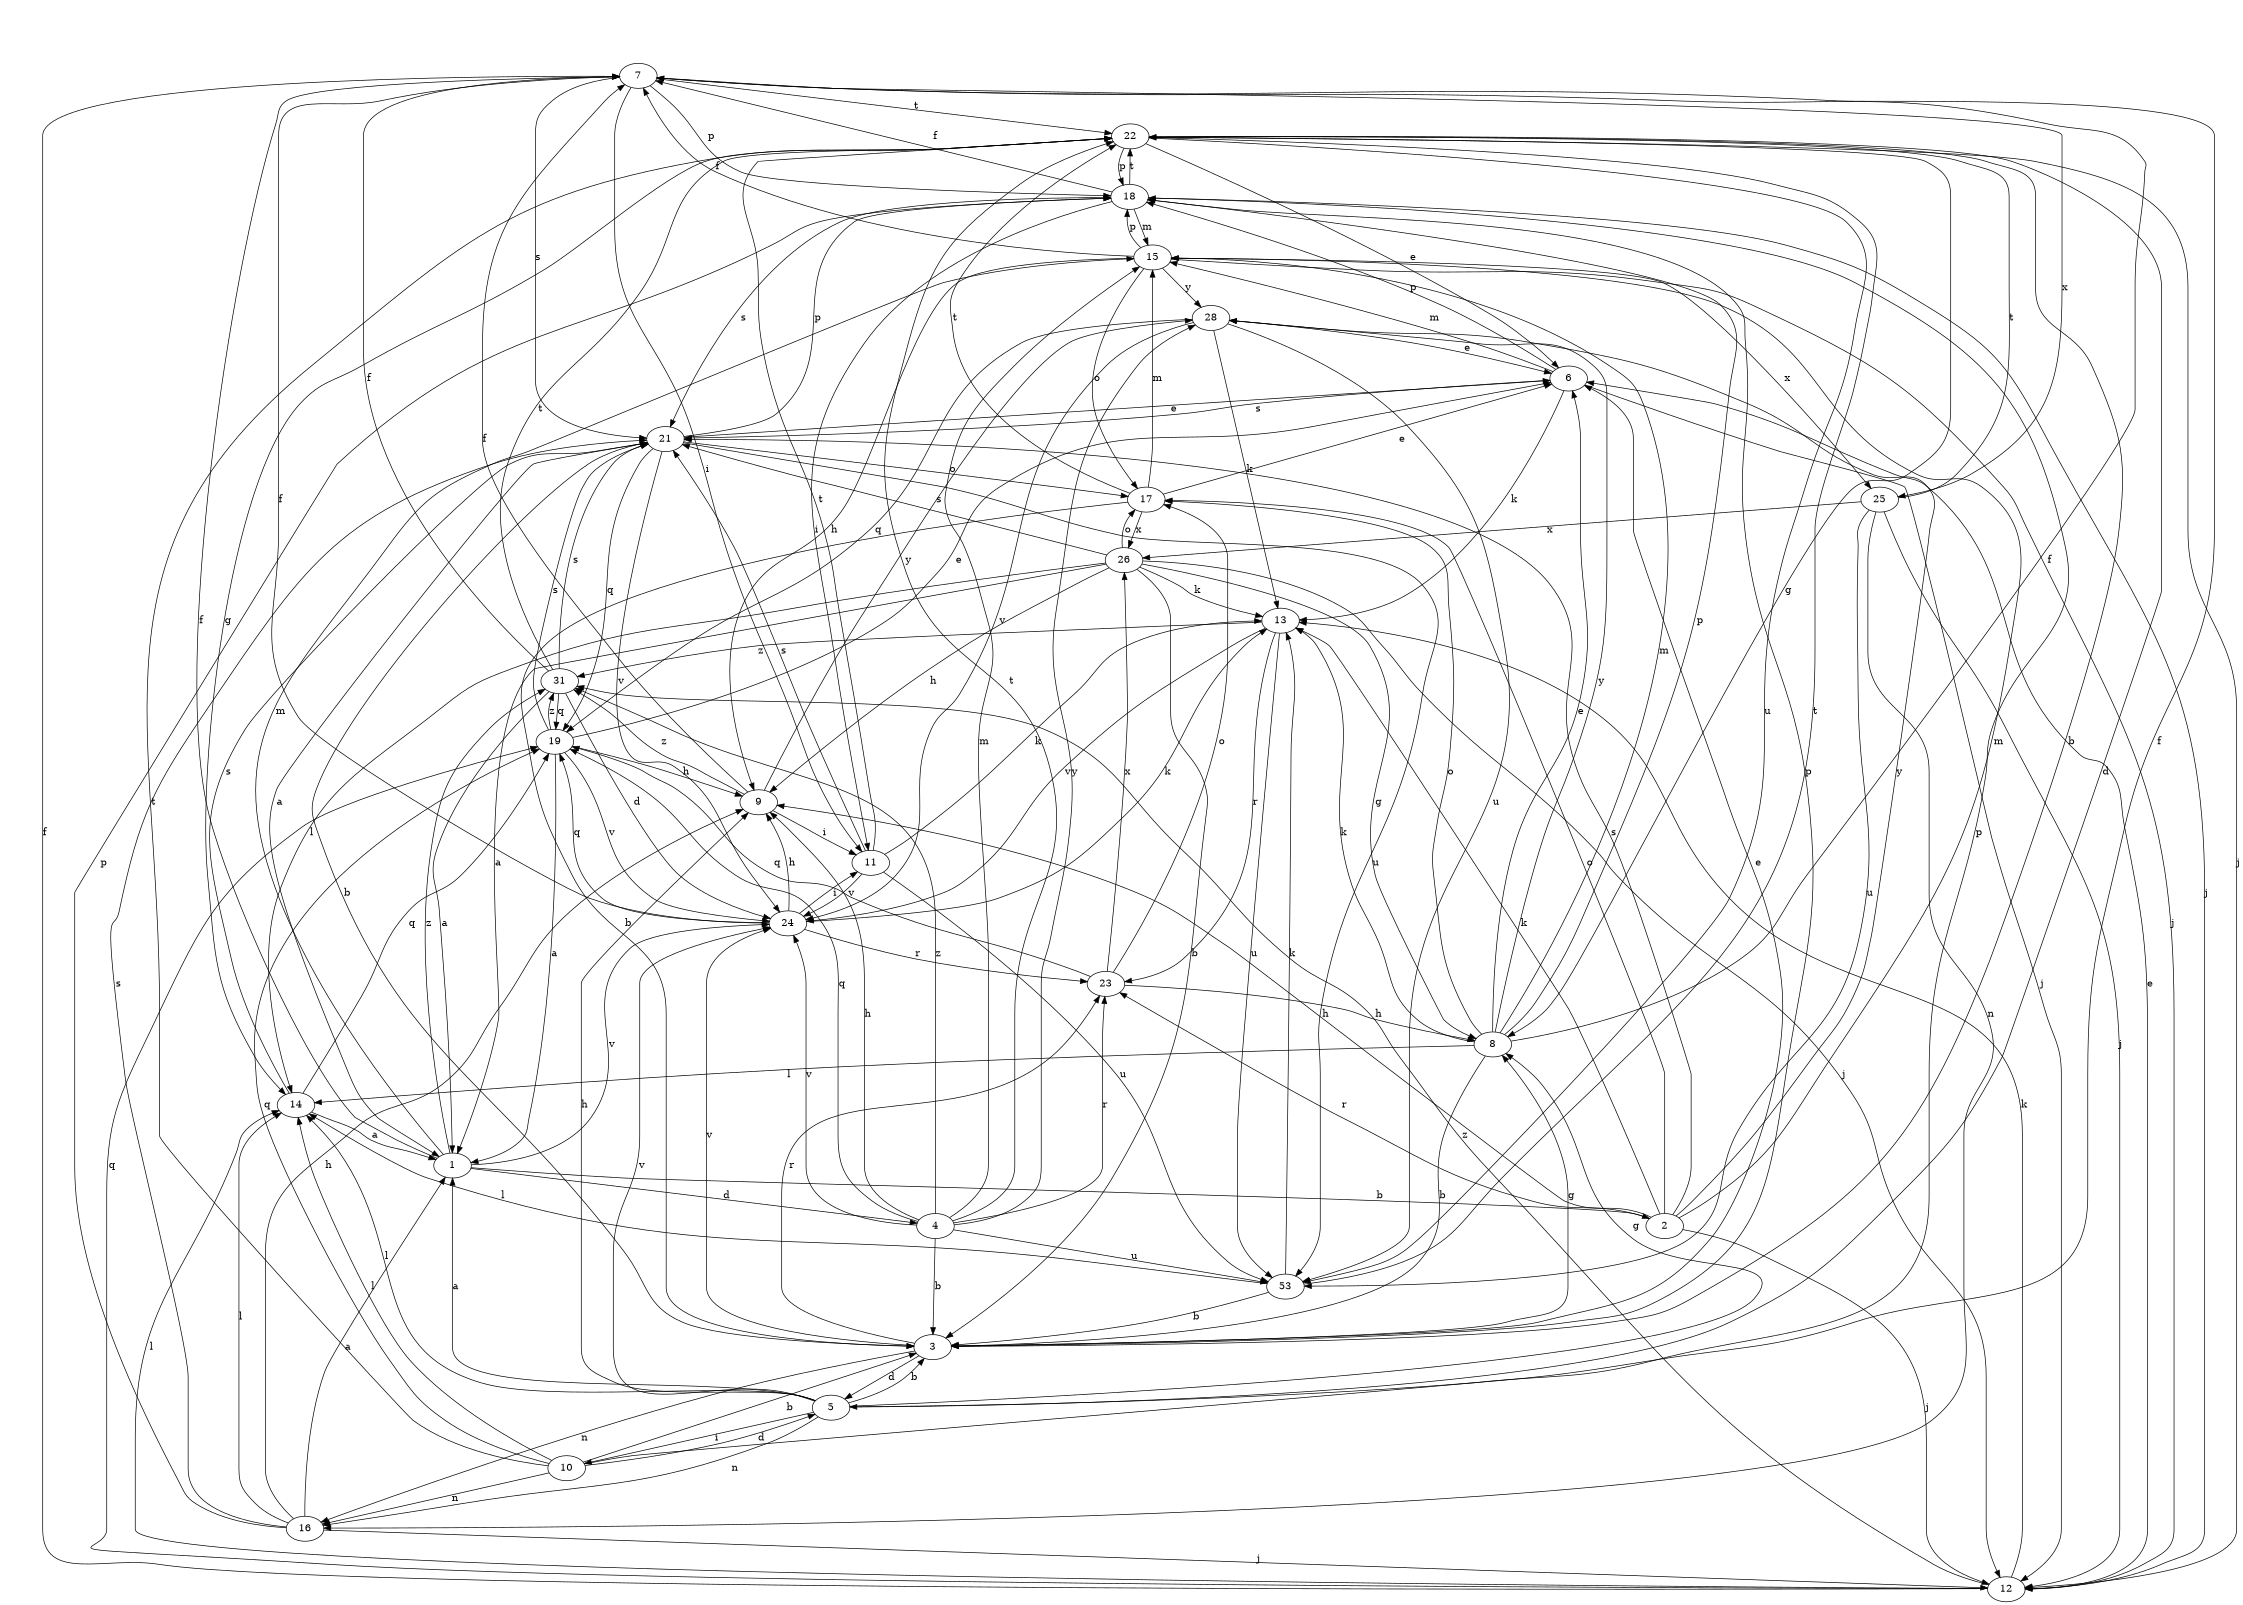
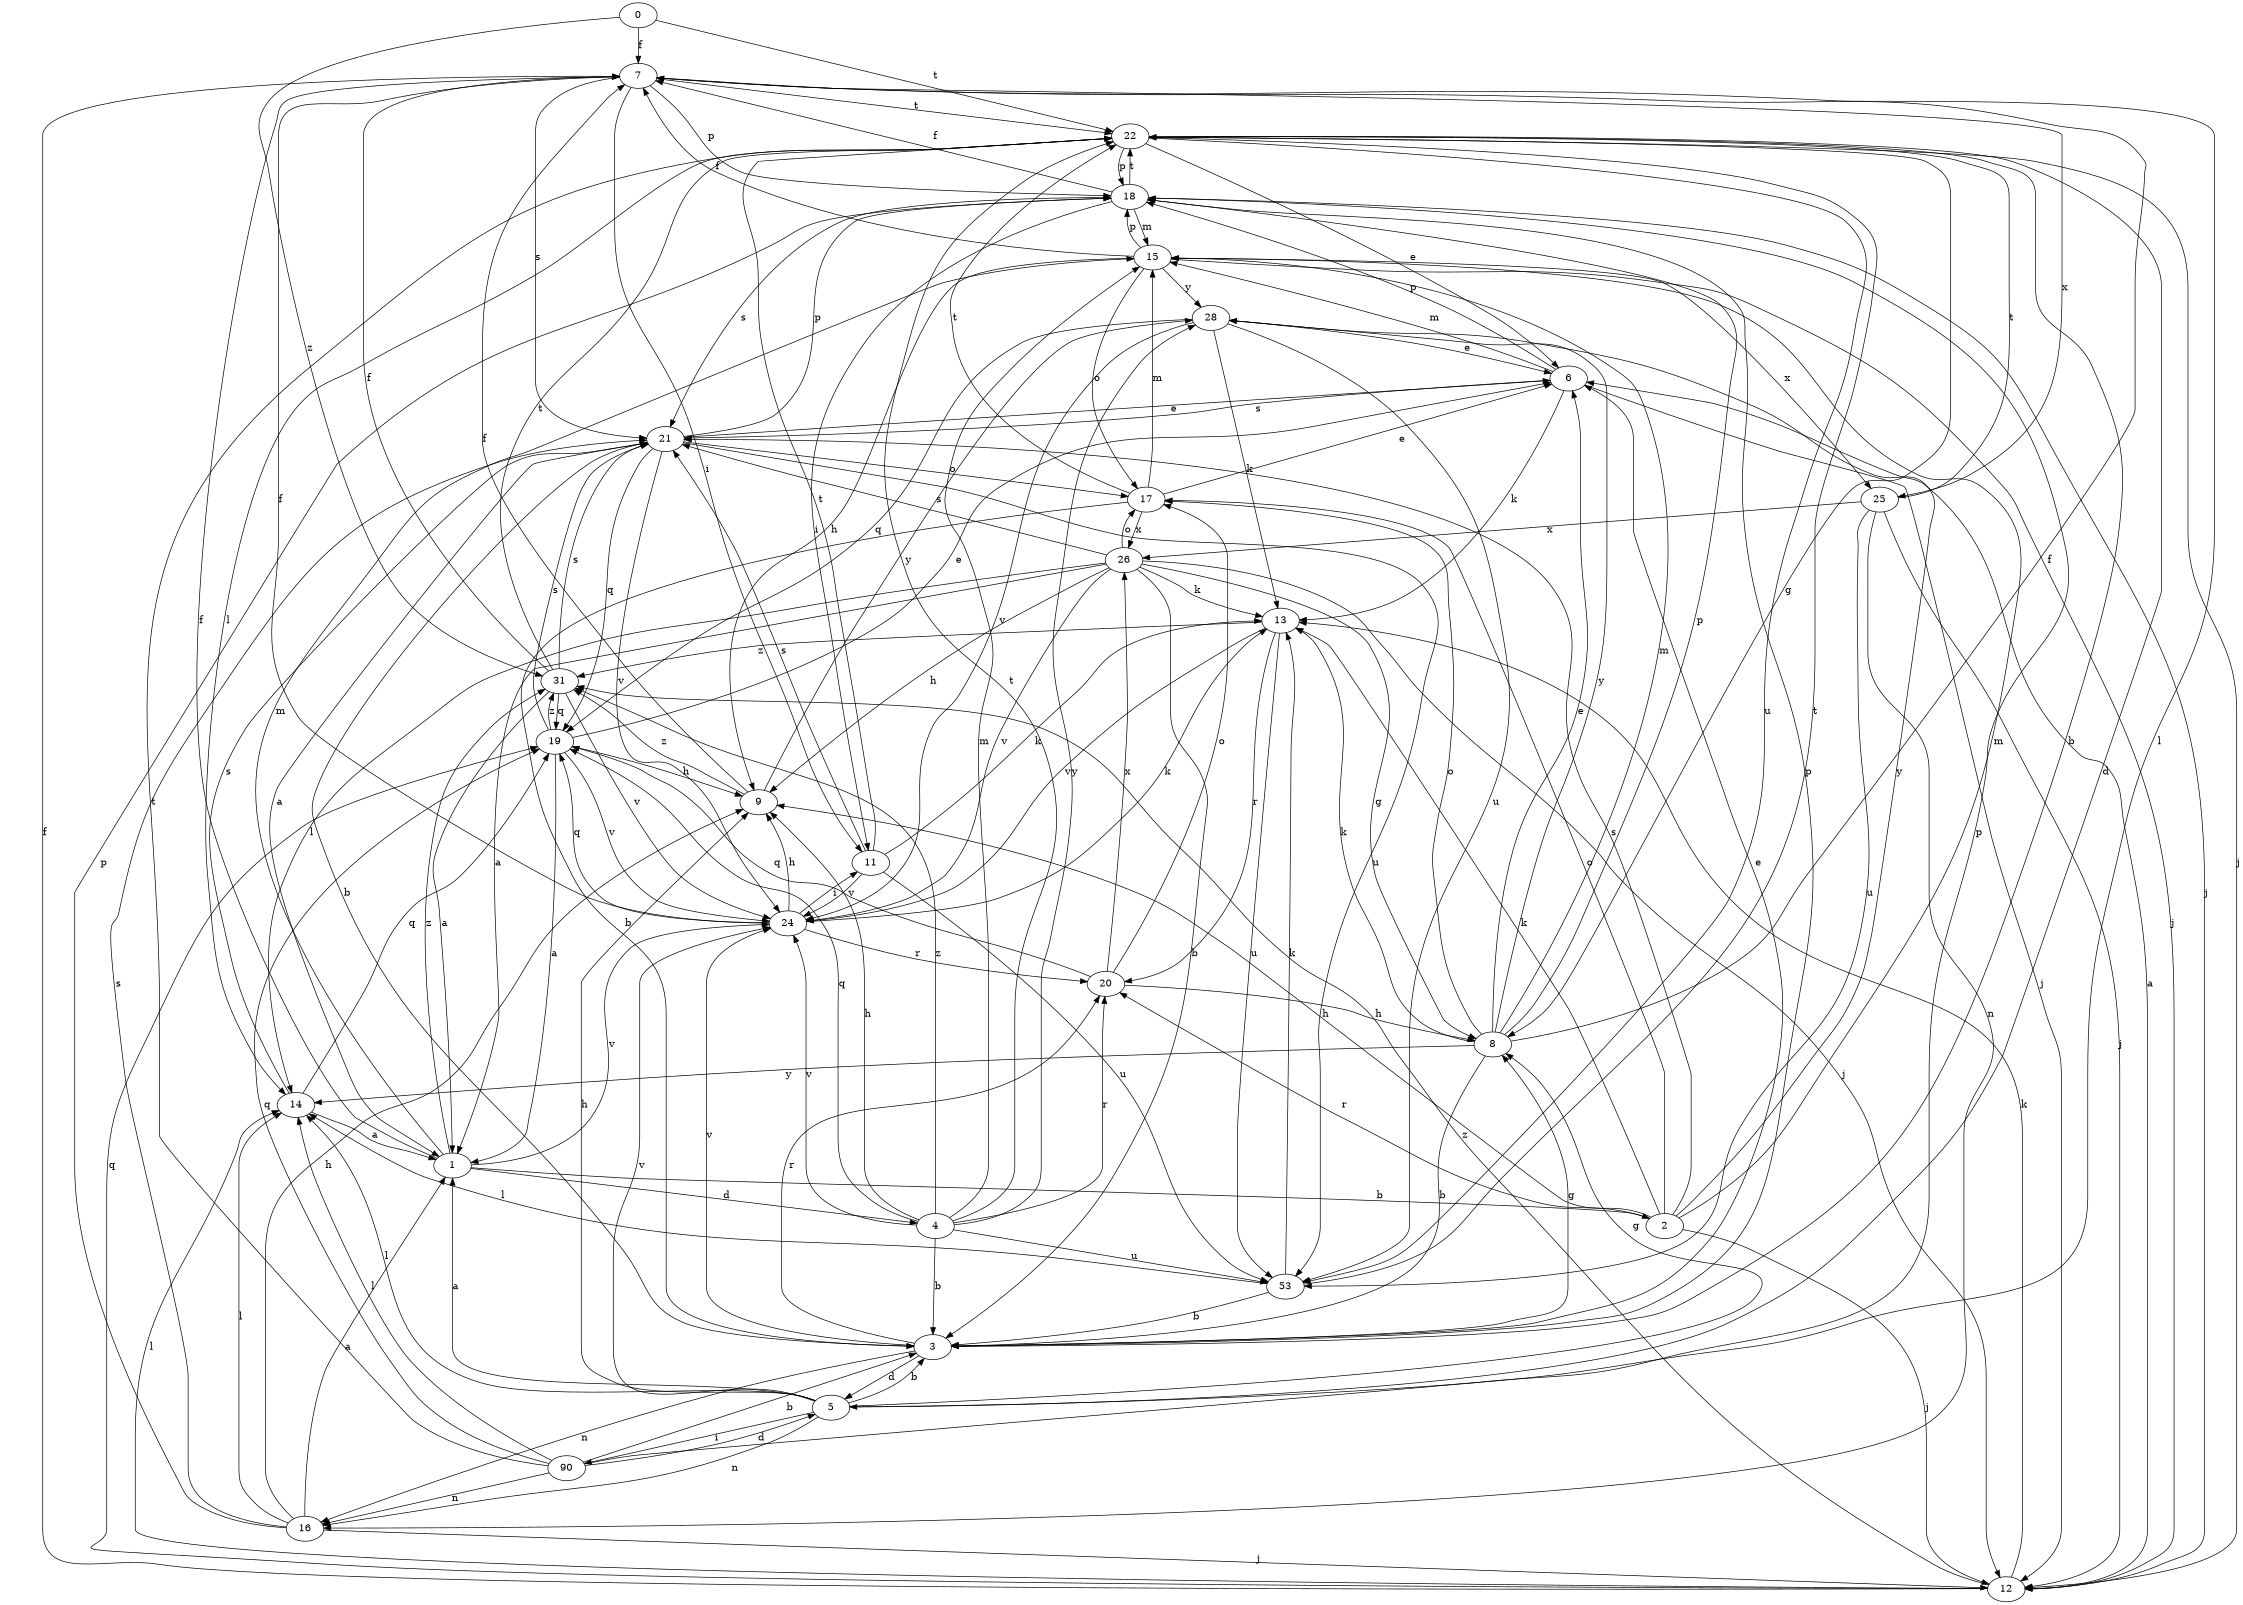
none -> (638, 15)
(228, 621) -> (228, 621)
(2159, 742) -> (2159, 742)
none -> (987, 766)
(637, 802) -> (637, 802)
(811, 831) -> none
(1106, 984) -> (1106, 984)
(2150, 984) -> (2150, 984)
(789, 1075) -> (789, 1075)
(567, 1468) -> (567, 1468)
